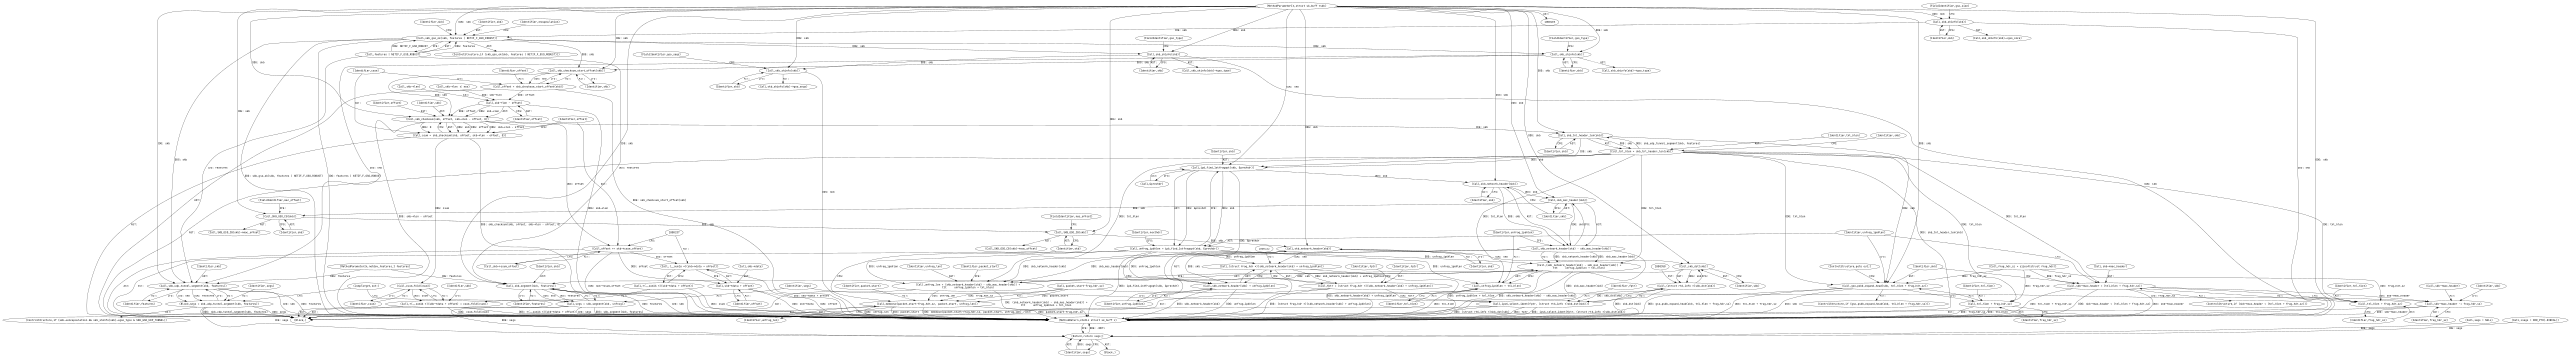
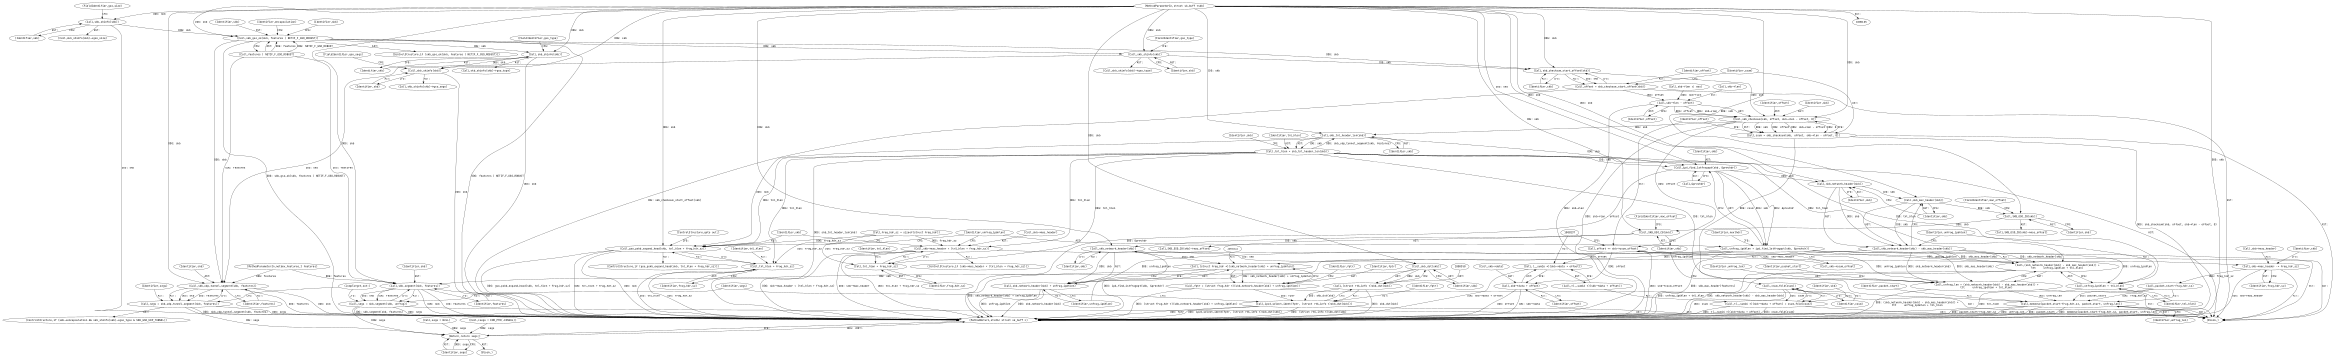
(1585, 286) -> (1713, 286)
(1794, 294) -> (2213, 274)
(219, 304) -> (180, 304)
(863, 317) -> (1421, 318)
